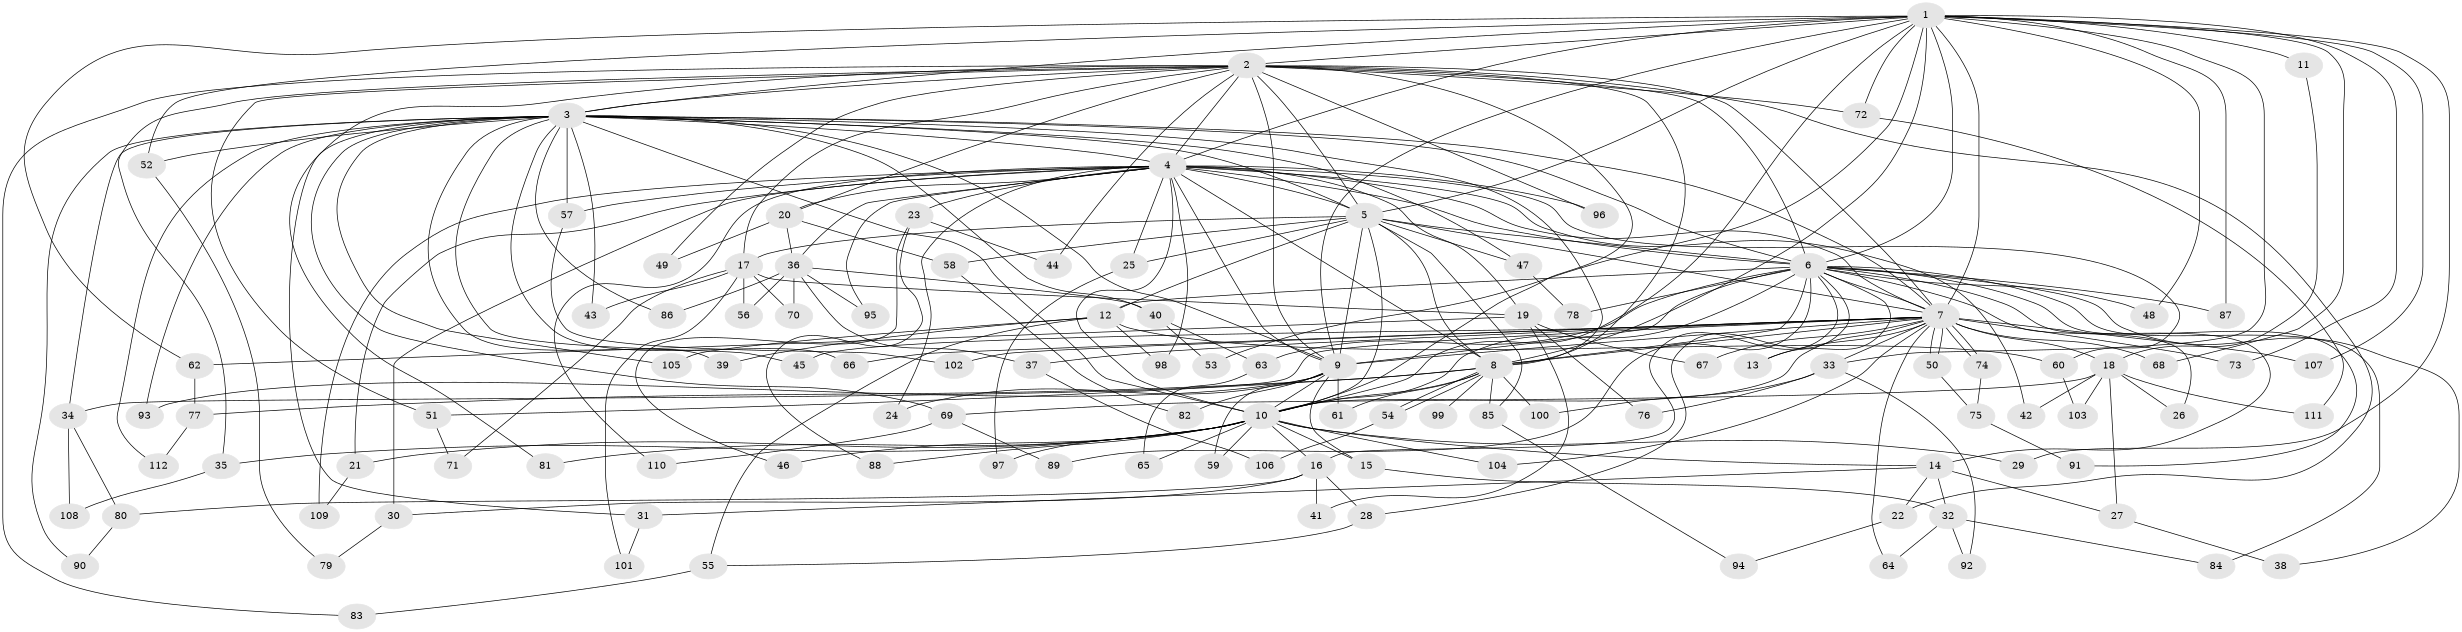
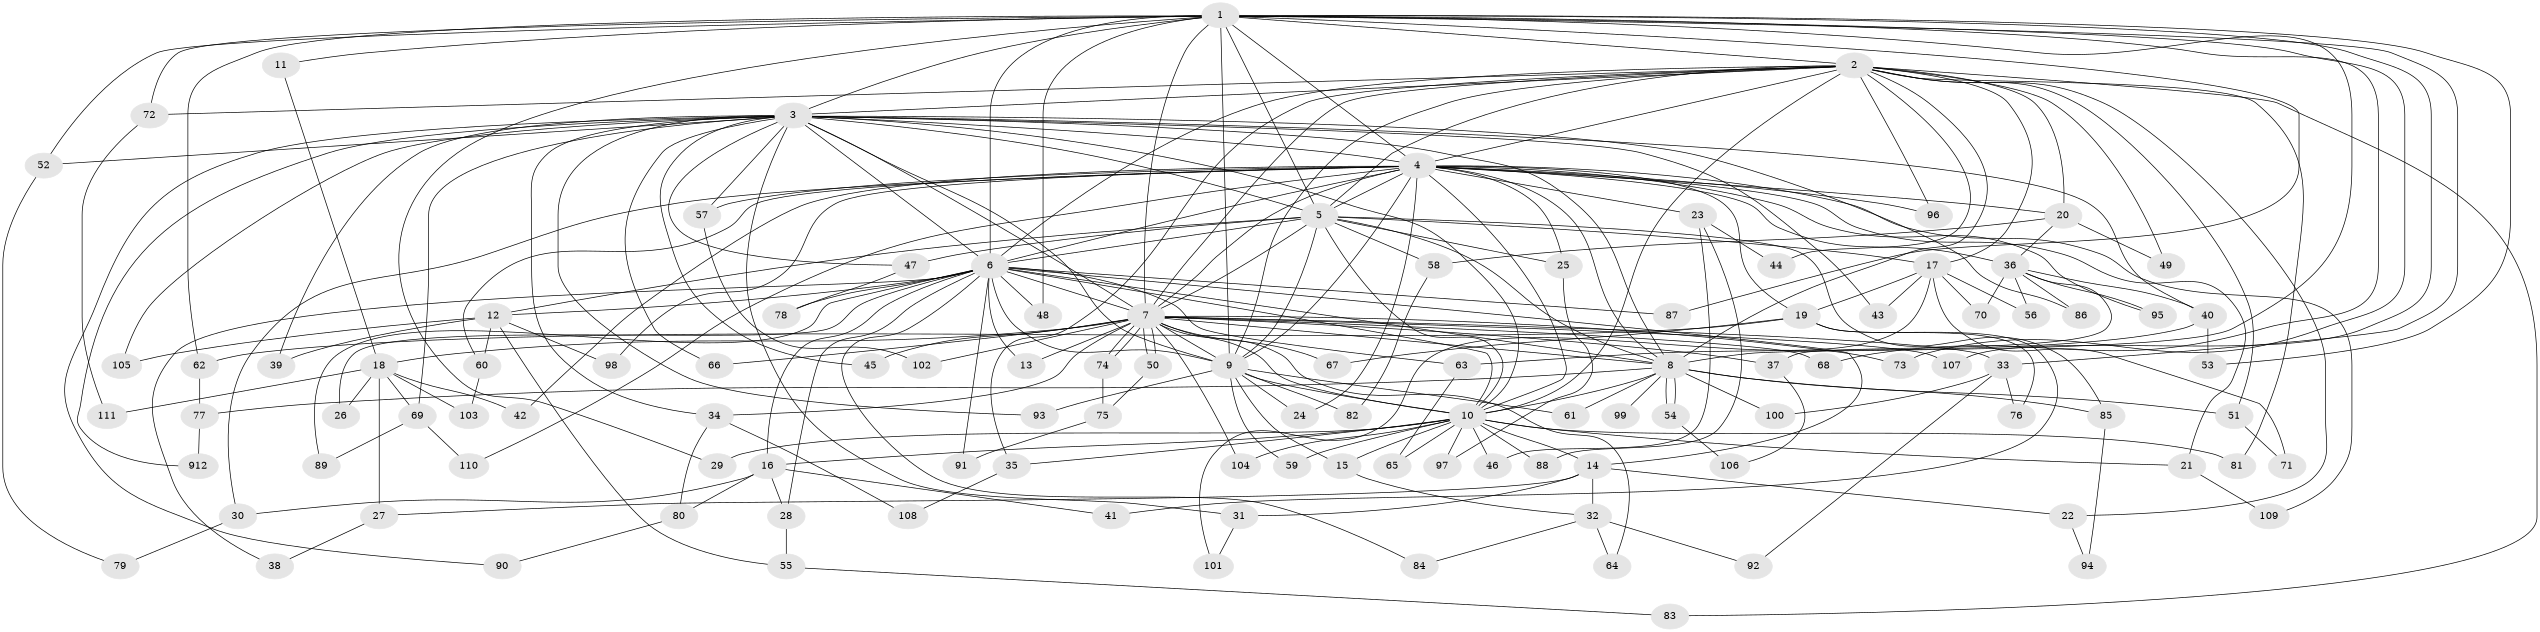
(1659, 290) -> none
(159, 466) -> (198, 466)
